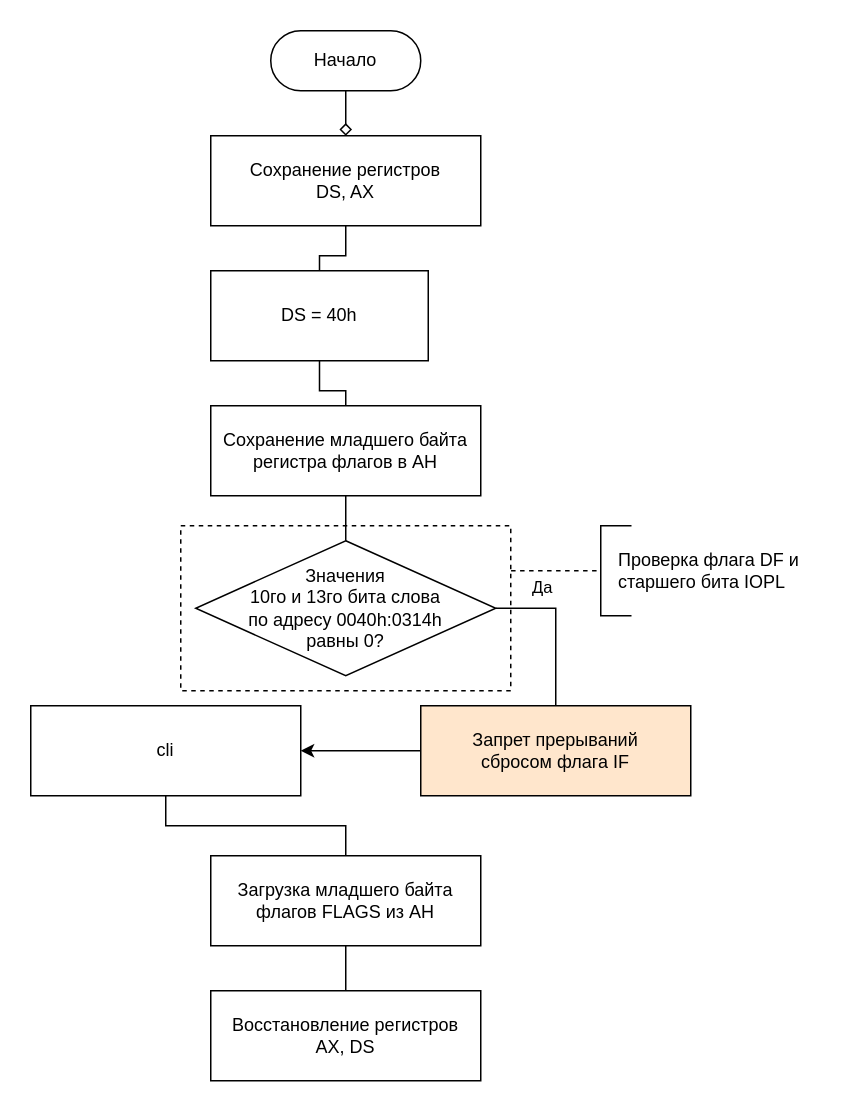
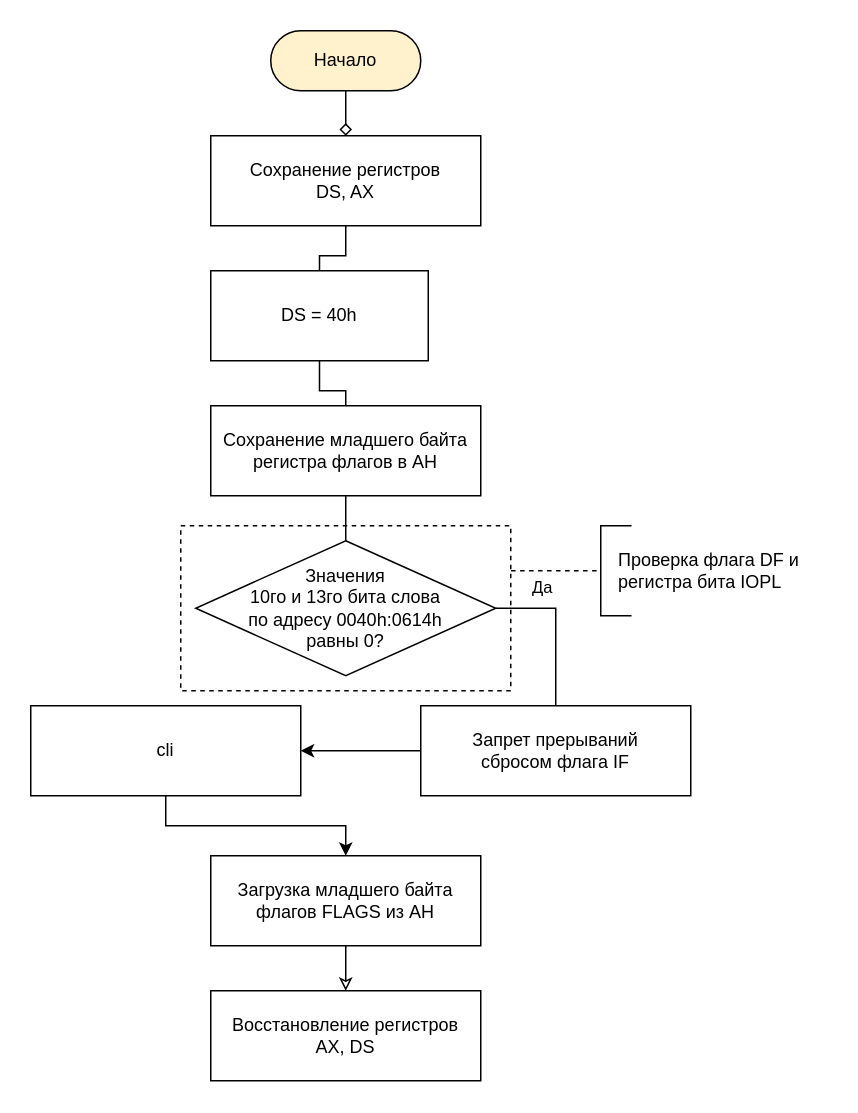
(346, 61) -> (346, 61)
(722, 571) -> (722, 571)
(346, 608) -> (346, 608)
(556, 751) -> (556, 751)
(346, 848) -> (346, 844)
(346, 983) -> (346, 979)
